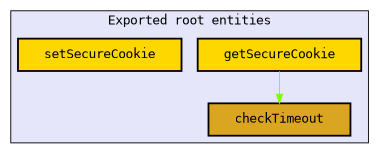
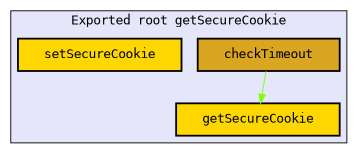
(190, 21) -> (179, 21)
(279, 83) -> (264, 83)
